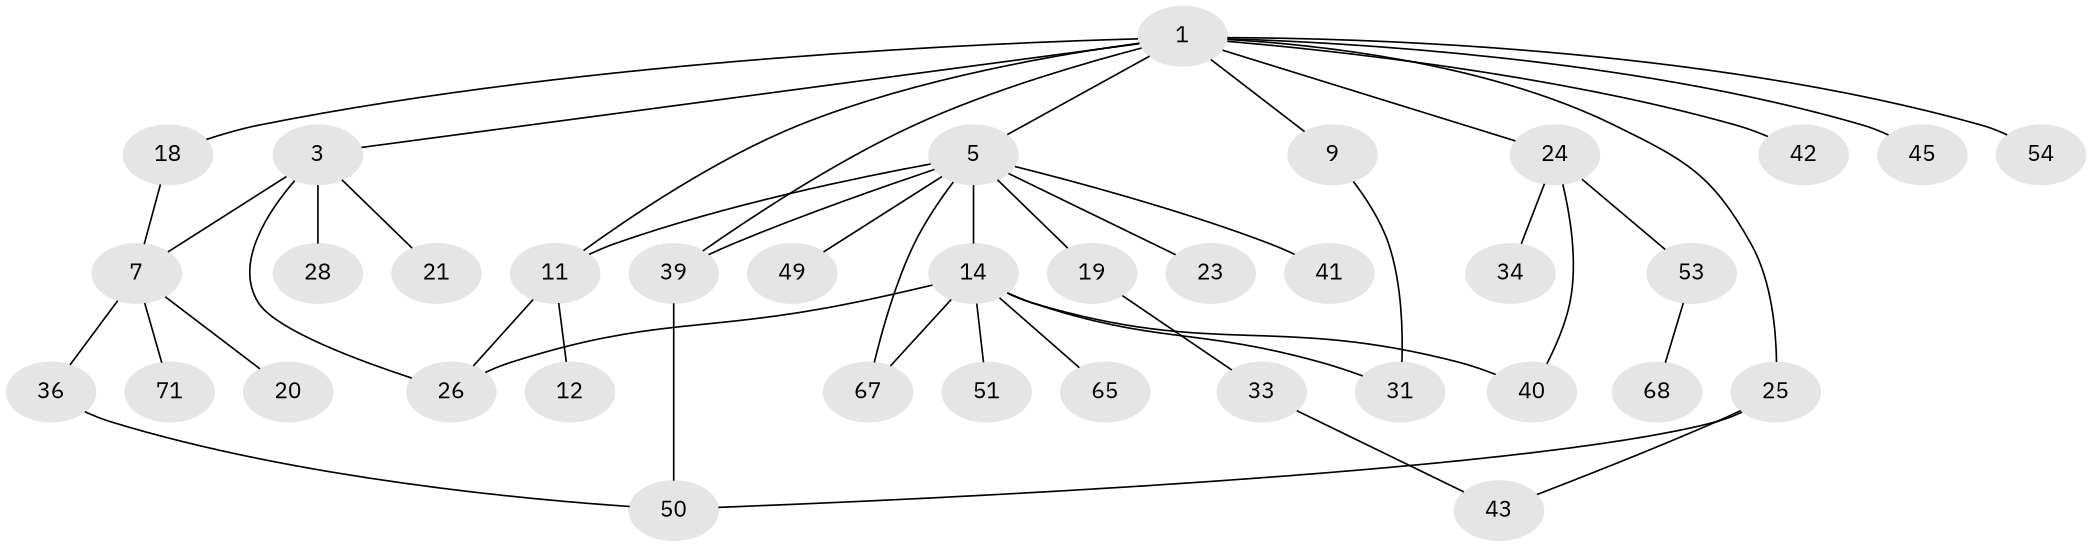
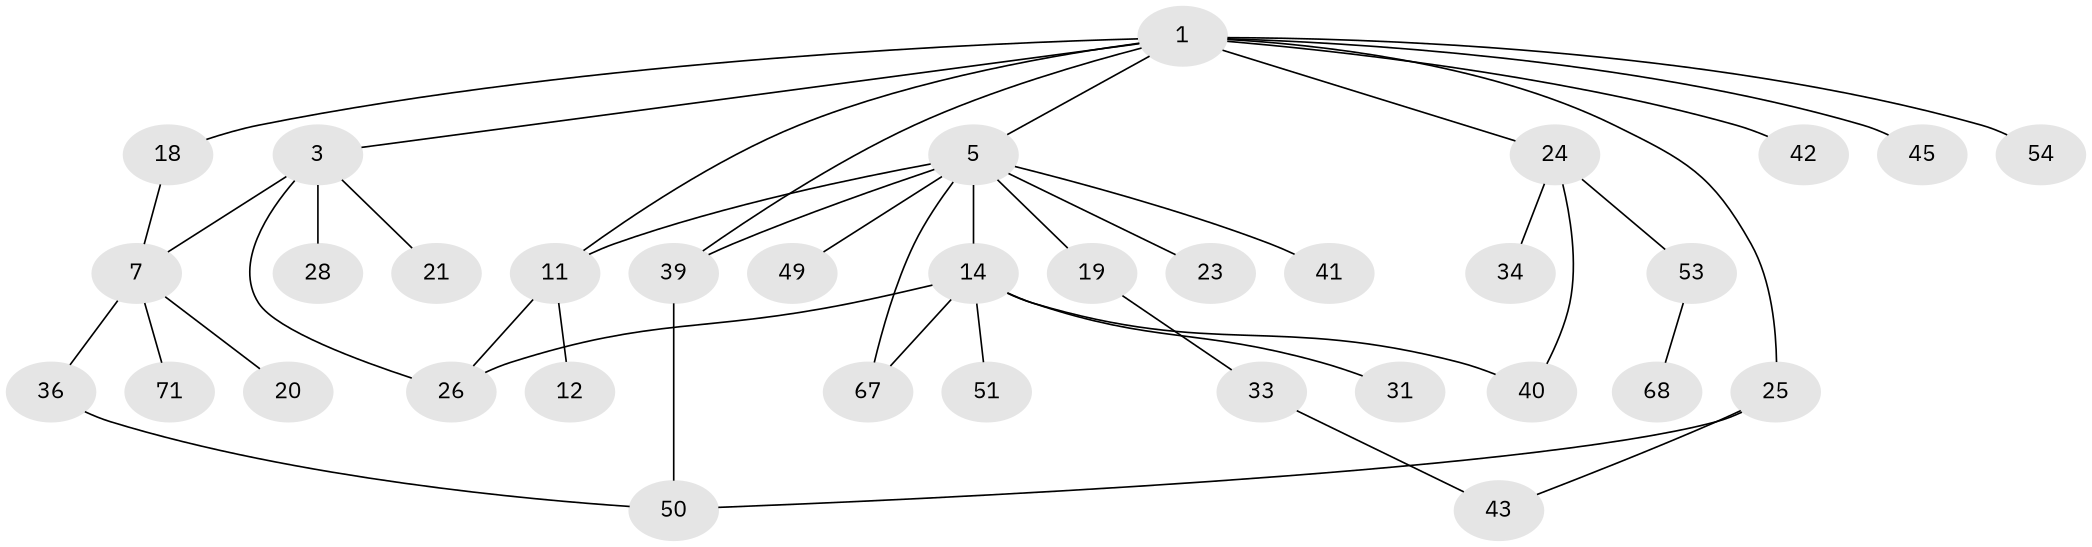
(1333, 155) -> none
(1105, 392) -> none
